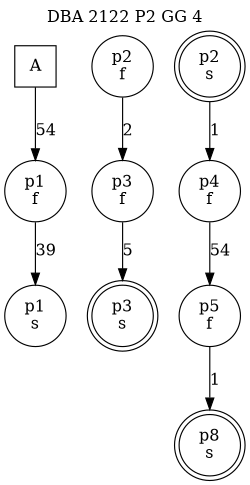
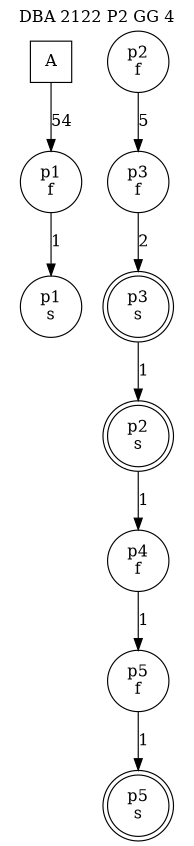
(128, 131) -> (144, 122)
(46, 251) -> (57, 242)
(128, 251) -> (144, 242)
(221, 251) -> (144, 621)
none -> (138, 365)
(210, 445) -> (138, 806)
